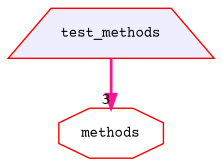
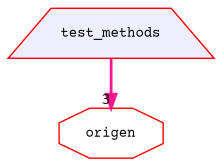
(111, 133) -> (111, 133)
